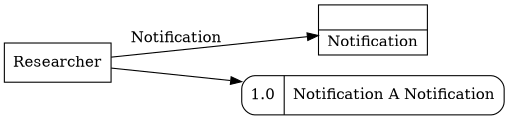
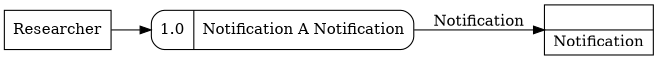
(209, 47) -> (474, 30)
